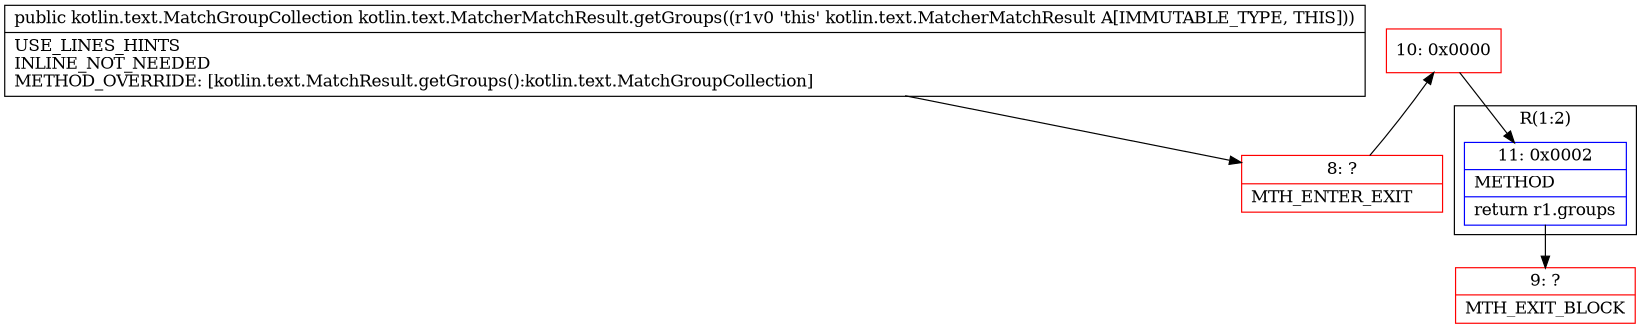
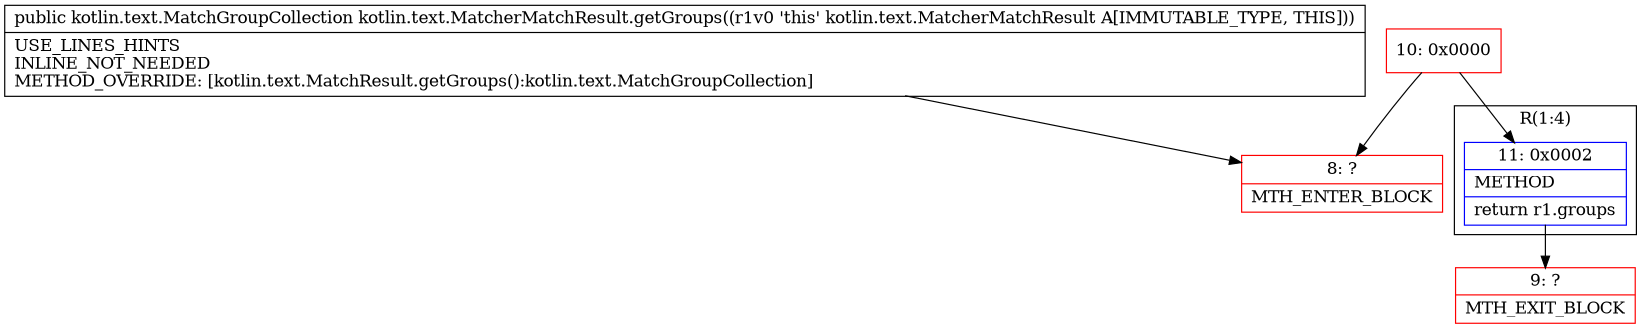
(1545, 119) -> (1545, 119)
(1399, 120) -> (1392, 108)
(1331, 197) -> (1342, 197)
